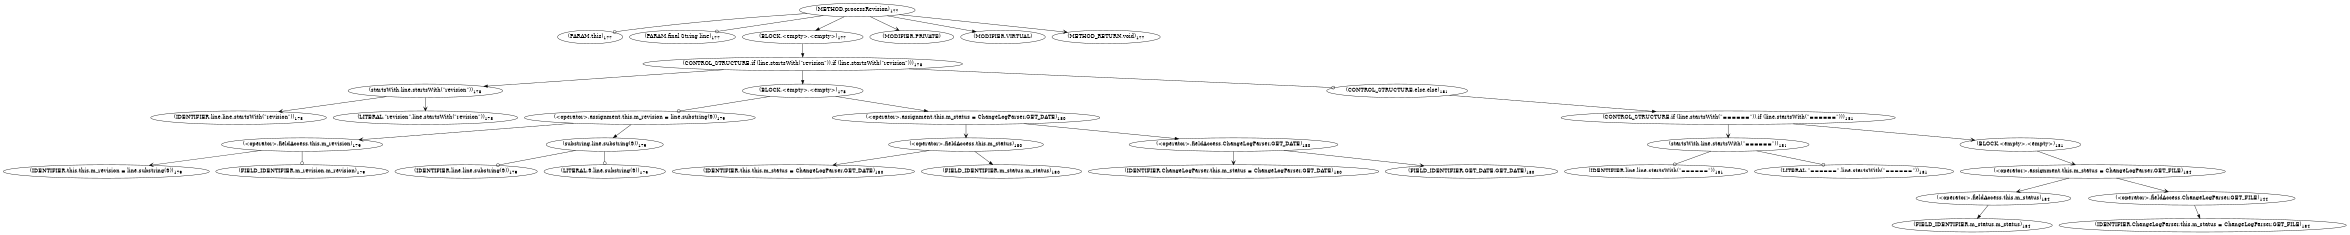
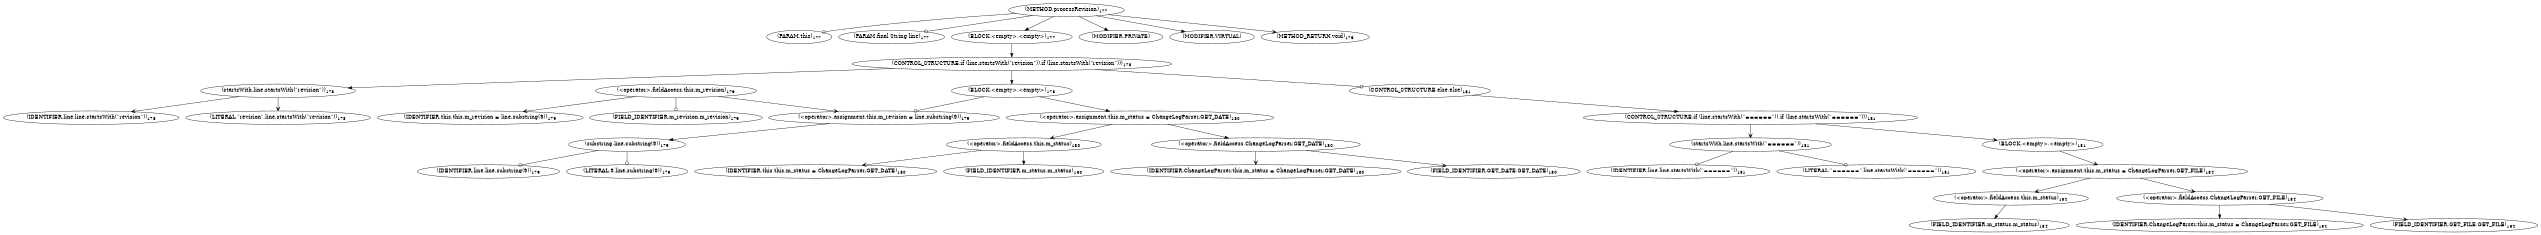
(883, 23) -> (1092, 23)
(1140, 36) -> (1350, 36)
(468, 131) -> (776, 104)
(2264, 198) -> (2292, 198)
none -> (2454, 225)
